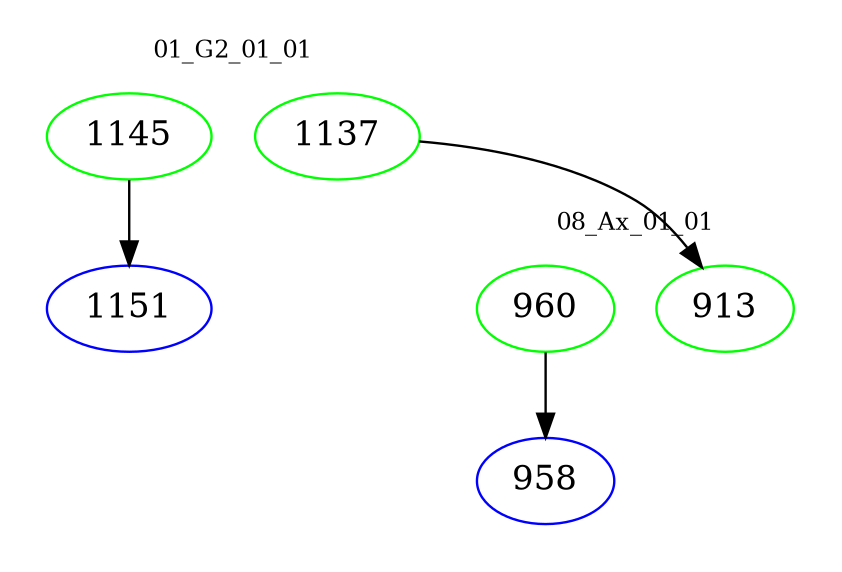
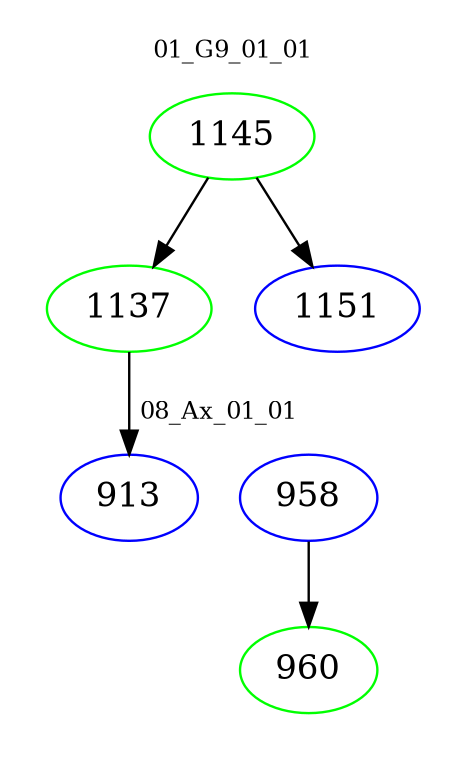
(233, 51) -> (233, 51)
none -> (187, 212)
(725, 309) -> (129, 498)
(546, 383) -> (309, 572)
